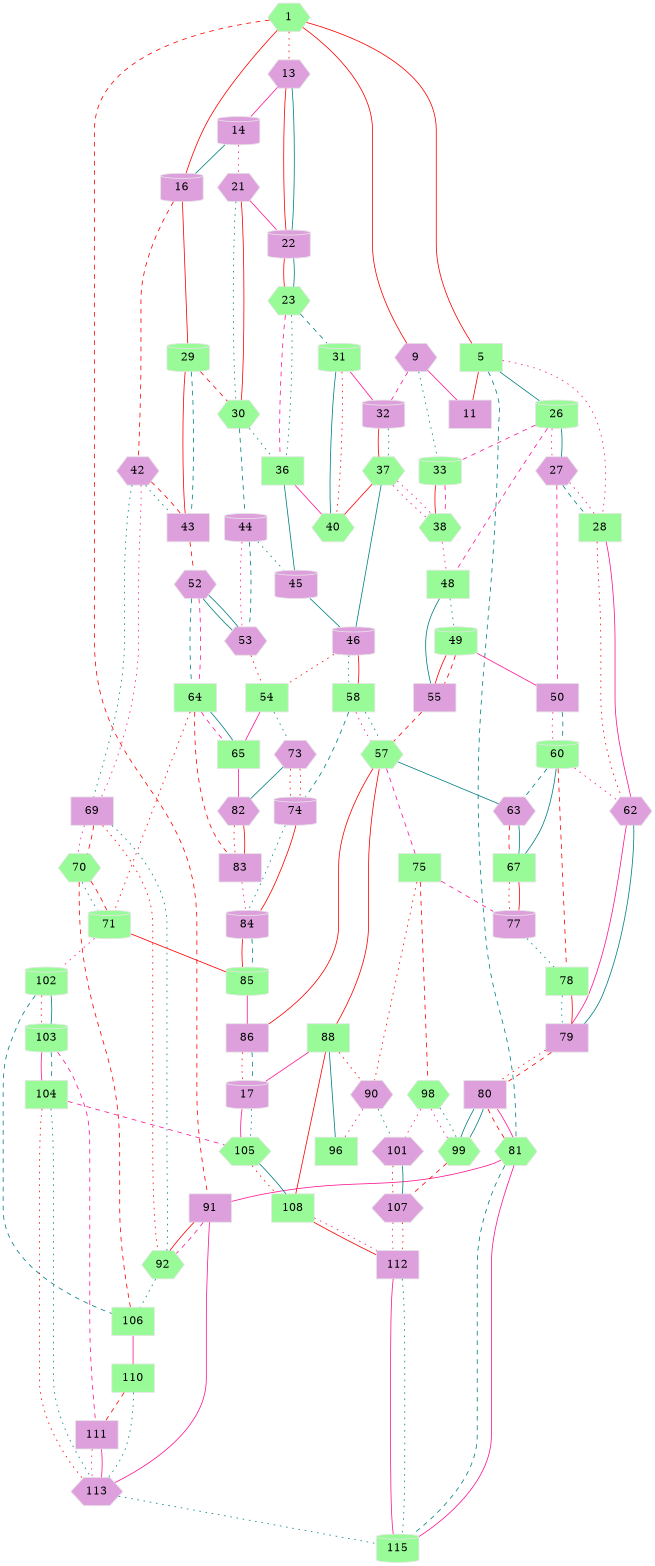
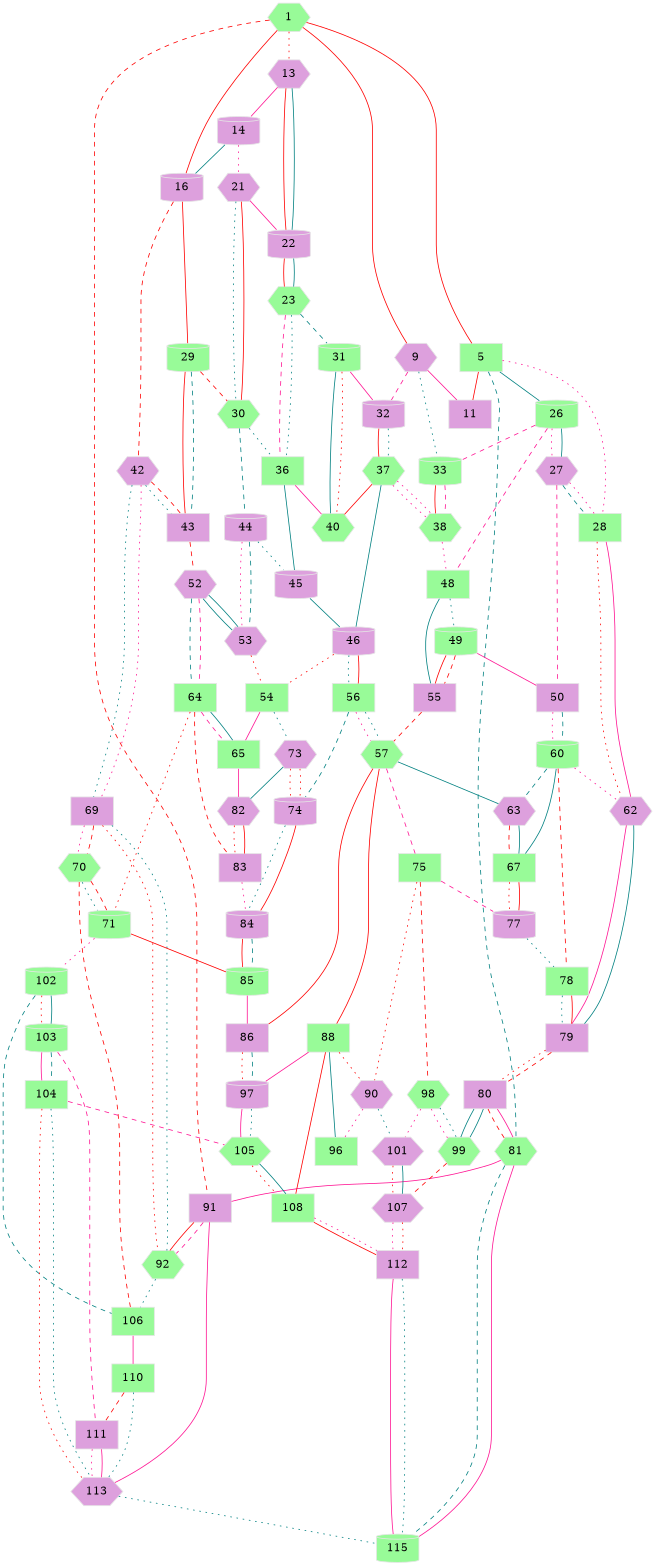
(354, 698) -> (354, 698)
(247, 1095) -> (247, 1095)
